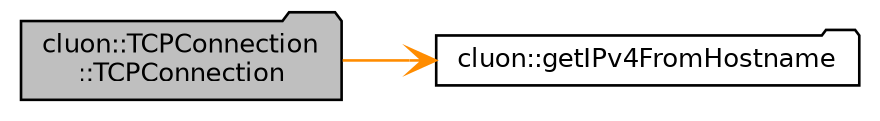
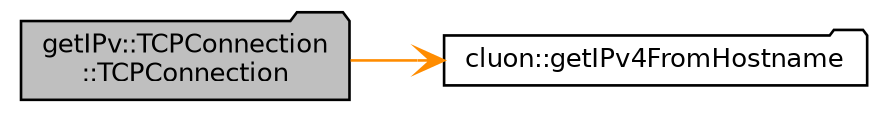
(181, 60) -> (185, 60)
